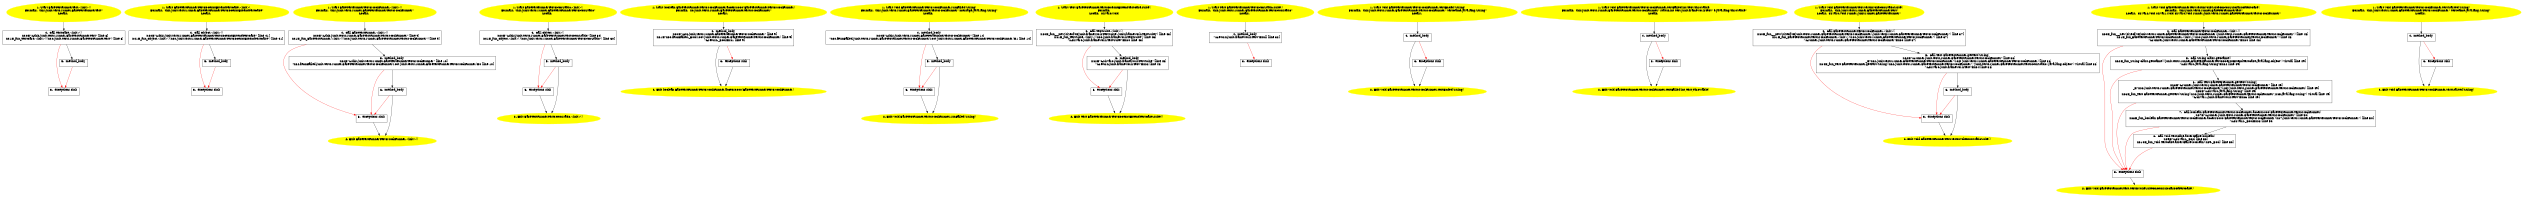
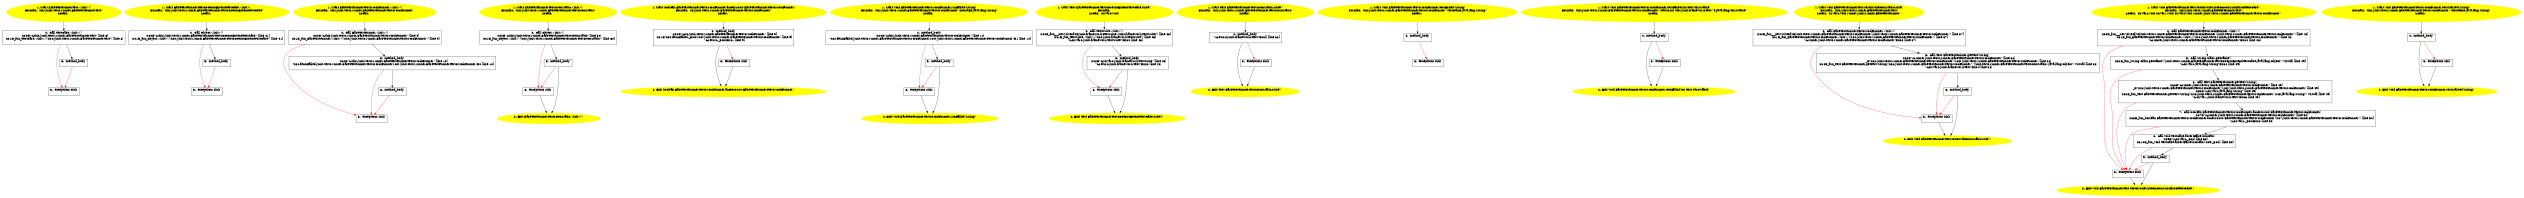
none -> (1245, 92)
(1417, 92) -> none
(382, 141) -> none
none -> (2155, 159)
